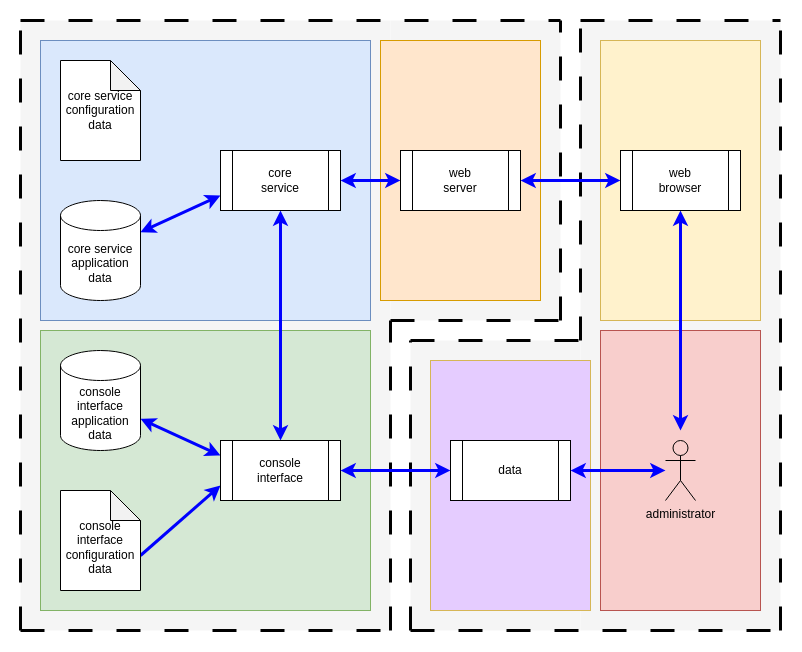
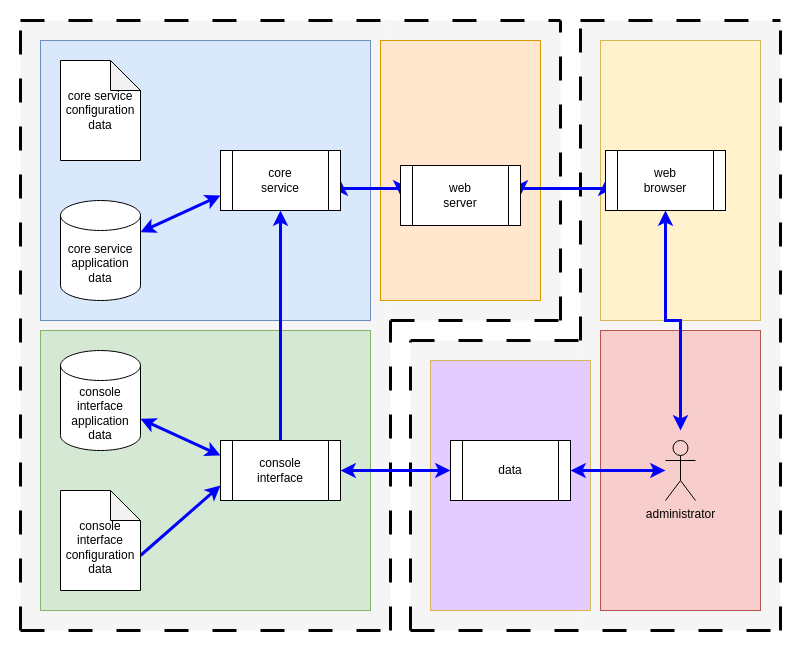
(461, 181) -> (461, 196)
(681, 181) -> (666, 181)
(281, 428) -> (281, 433)
